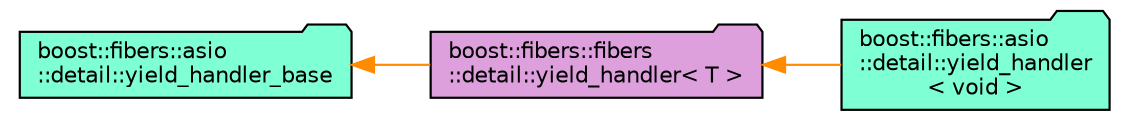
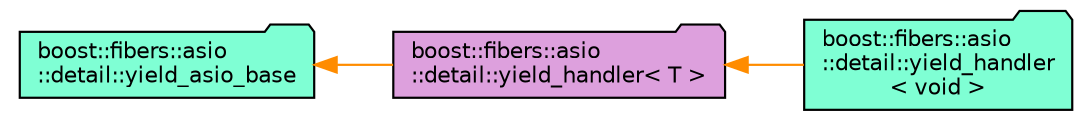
(186, 65) -> (167, 65)
(597, 65) -> (559, 65)
